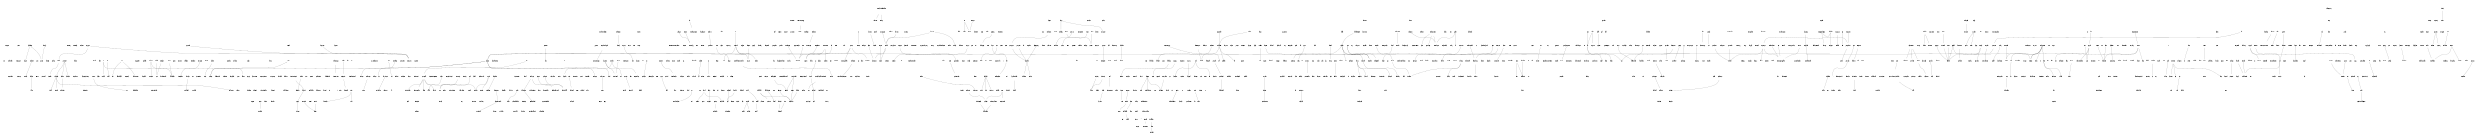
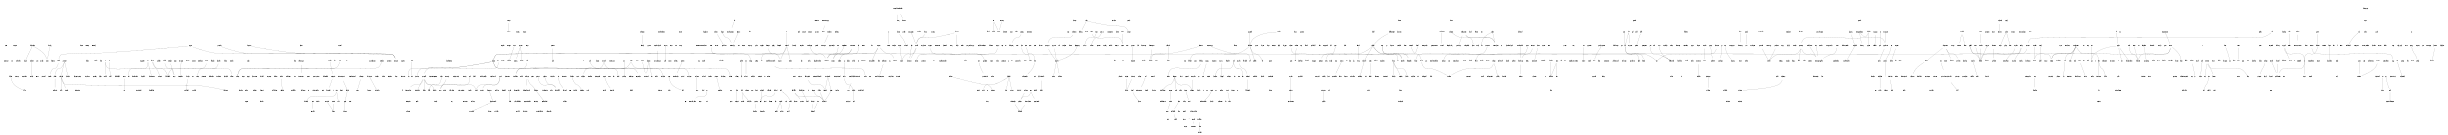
none -> (590, 61)
